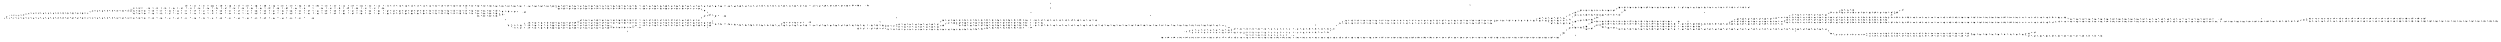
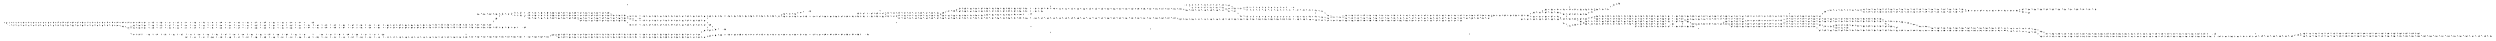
none -> (1102, 18)
(1521, 38) -> none
